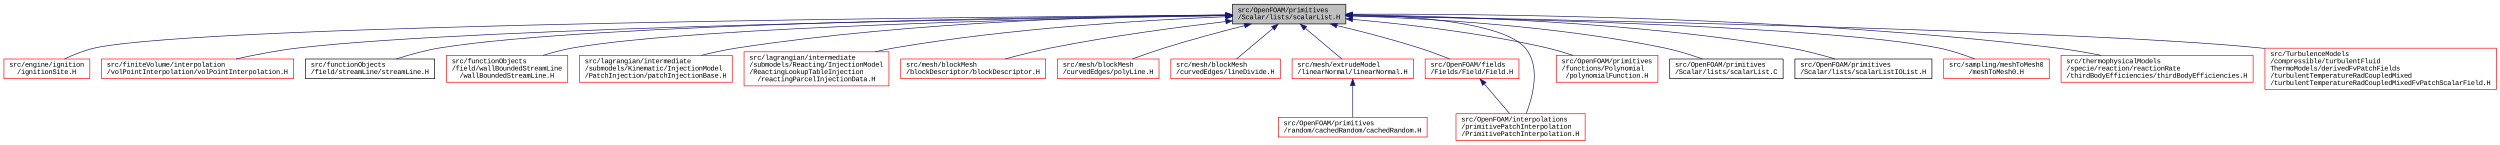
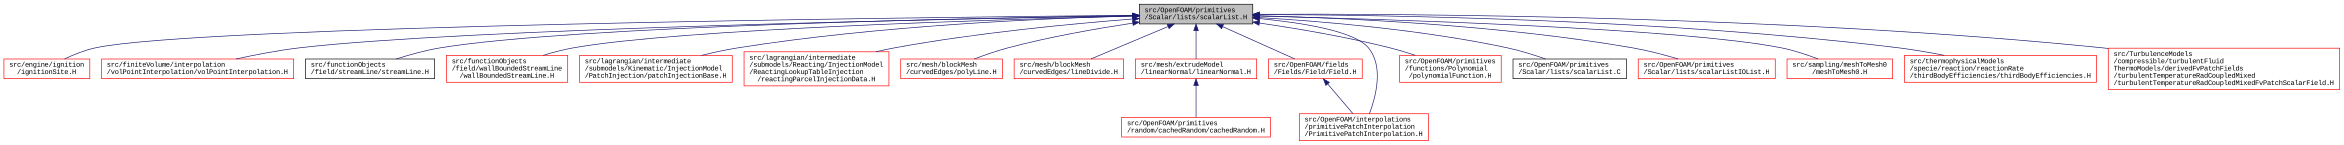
(973, 69) -> none
(1863, 69) -> (1707, 69)
